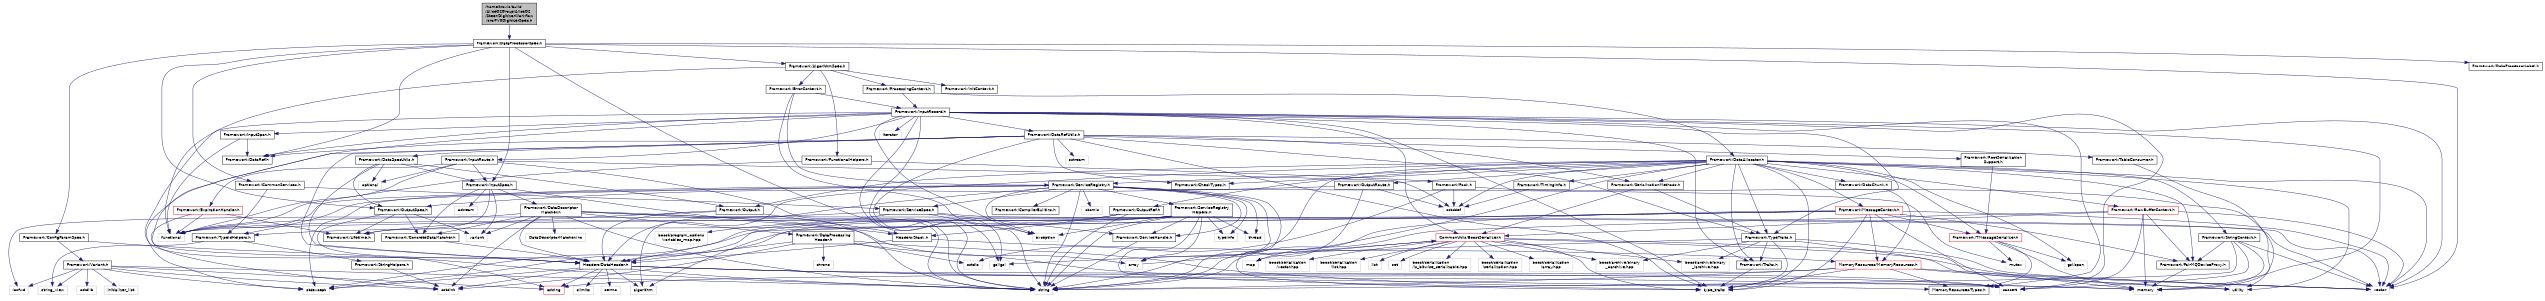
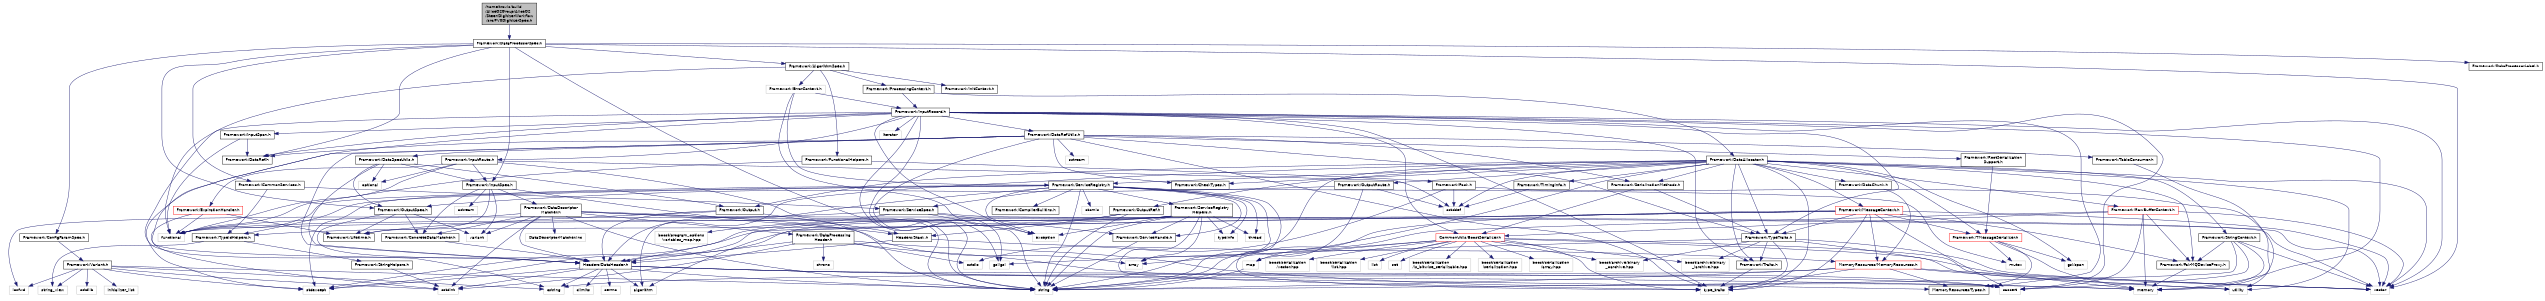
(796, 89) -> (796, 89)
none -> (1805, 228)
(1287, 253) -> (1291, 252)
(536, 269) -> (1156, 285)
(554, 290) -> (554, 290)
